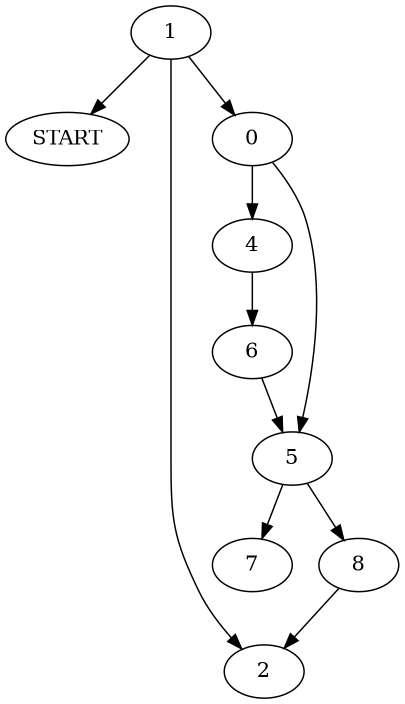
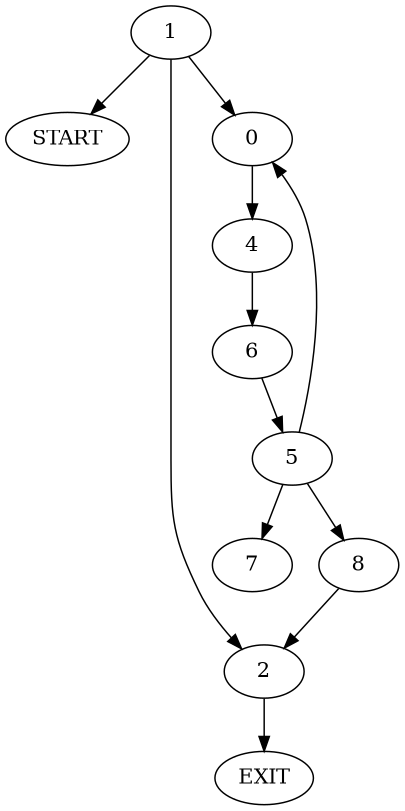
(316, 285) -> (316, 301)
none -> (264, 778)
